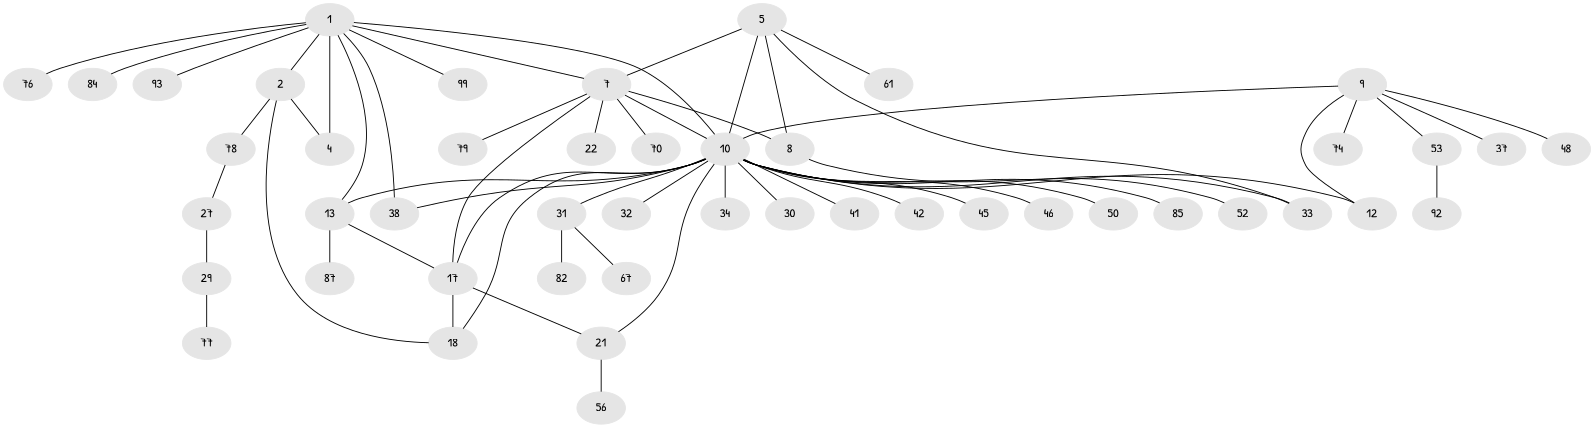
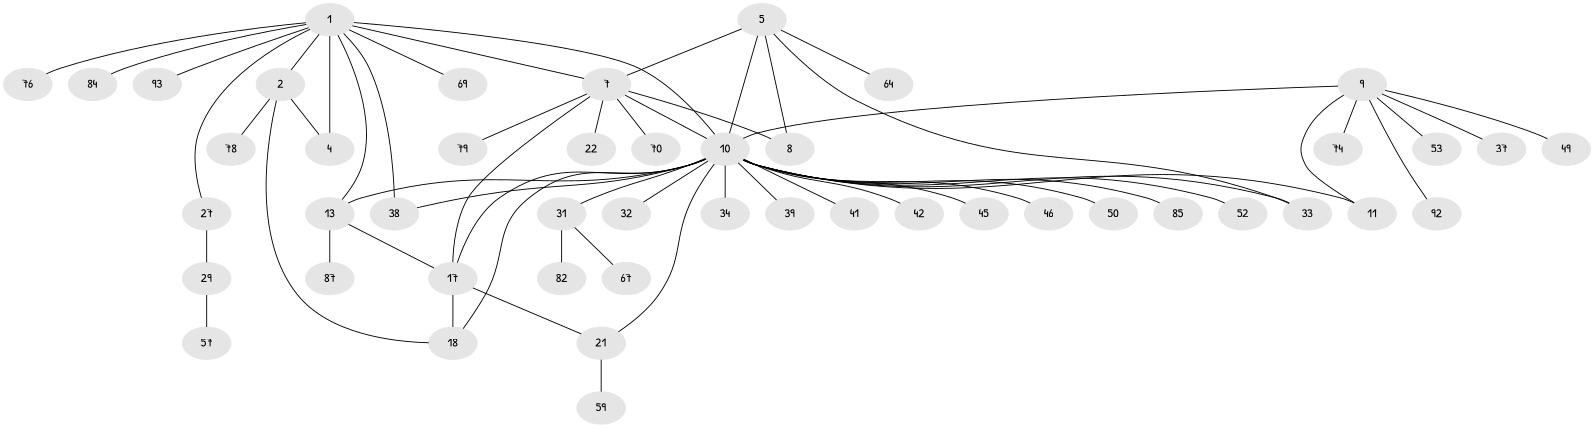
(463, 84) -> (463, 84)
(889, 84) -> (889, 84)
(1566, 149) -> (1566, 149)
(1017, 180) -> (984, 182)
(219, 181) -> (221, 94)
(1437, 182) -> (1396, 151)
(790, 214) -> (790, 214)
(1372, 214) -> (1372, 214)
(207, 343) -> (207, 343)
(601, 408) -> (601, 408)
